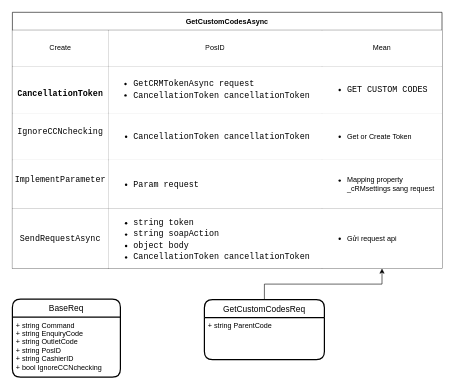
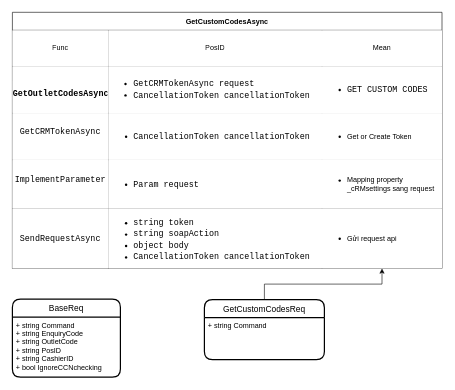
(60, 48) -> (60, 48)
(60, 90) -> (60, 90)
(60, 137) -> (60, 137)
(244, 326) -> (238, 326)
